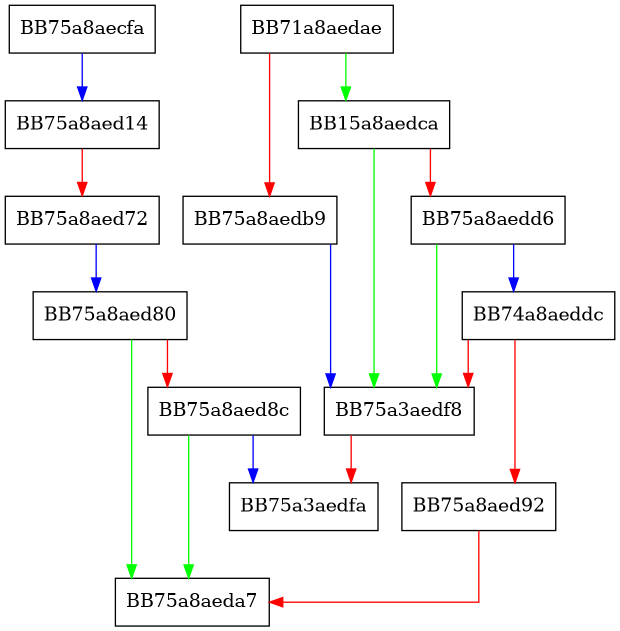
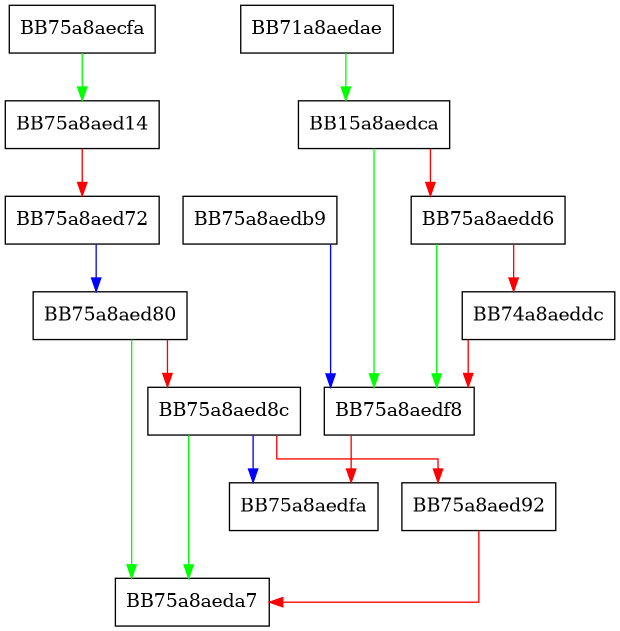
(82, 70) -> (82, 70)
(270, 118) -> none
(514, 261) -> (514, 261)
(515, 405) -> (341, 459)
(399, 411) -> (399, 411)
(304, 507) -> (304, 507)
